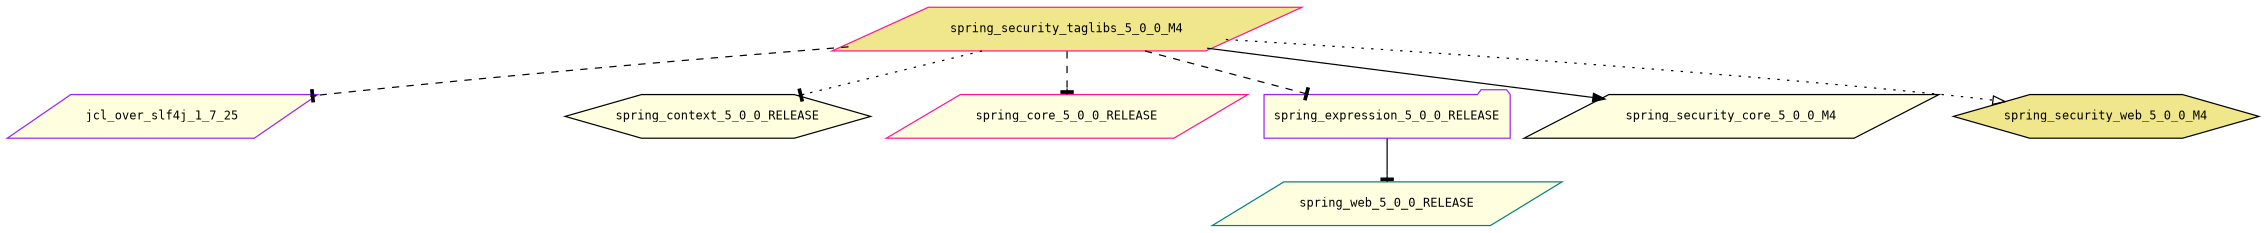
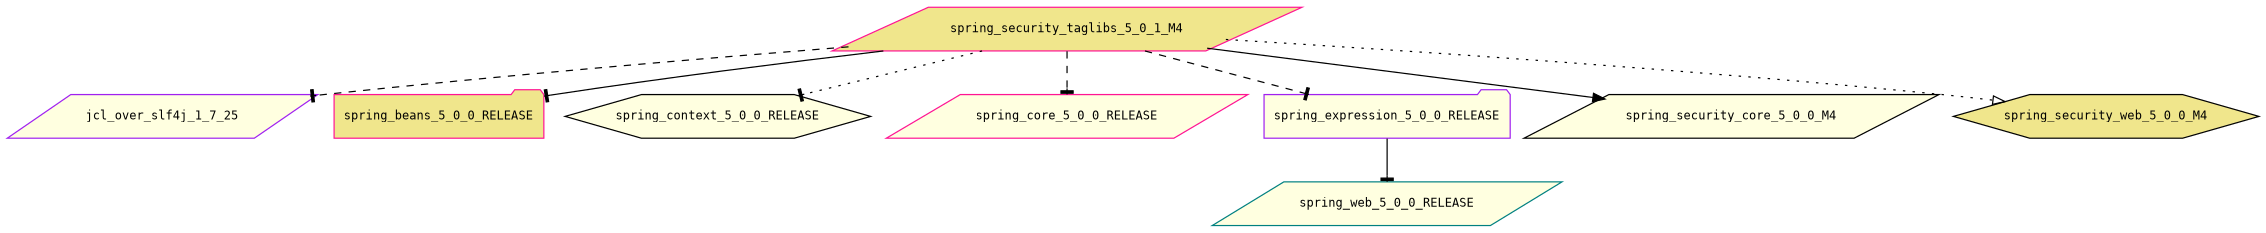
(1067, 29) -> (1067, 29)
none -> (439, 116)
